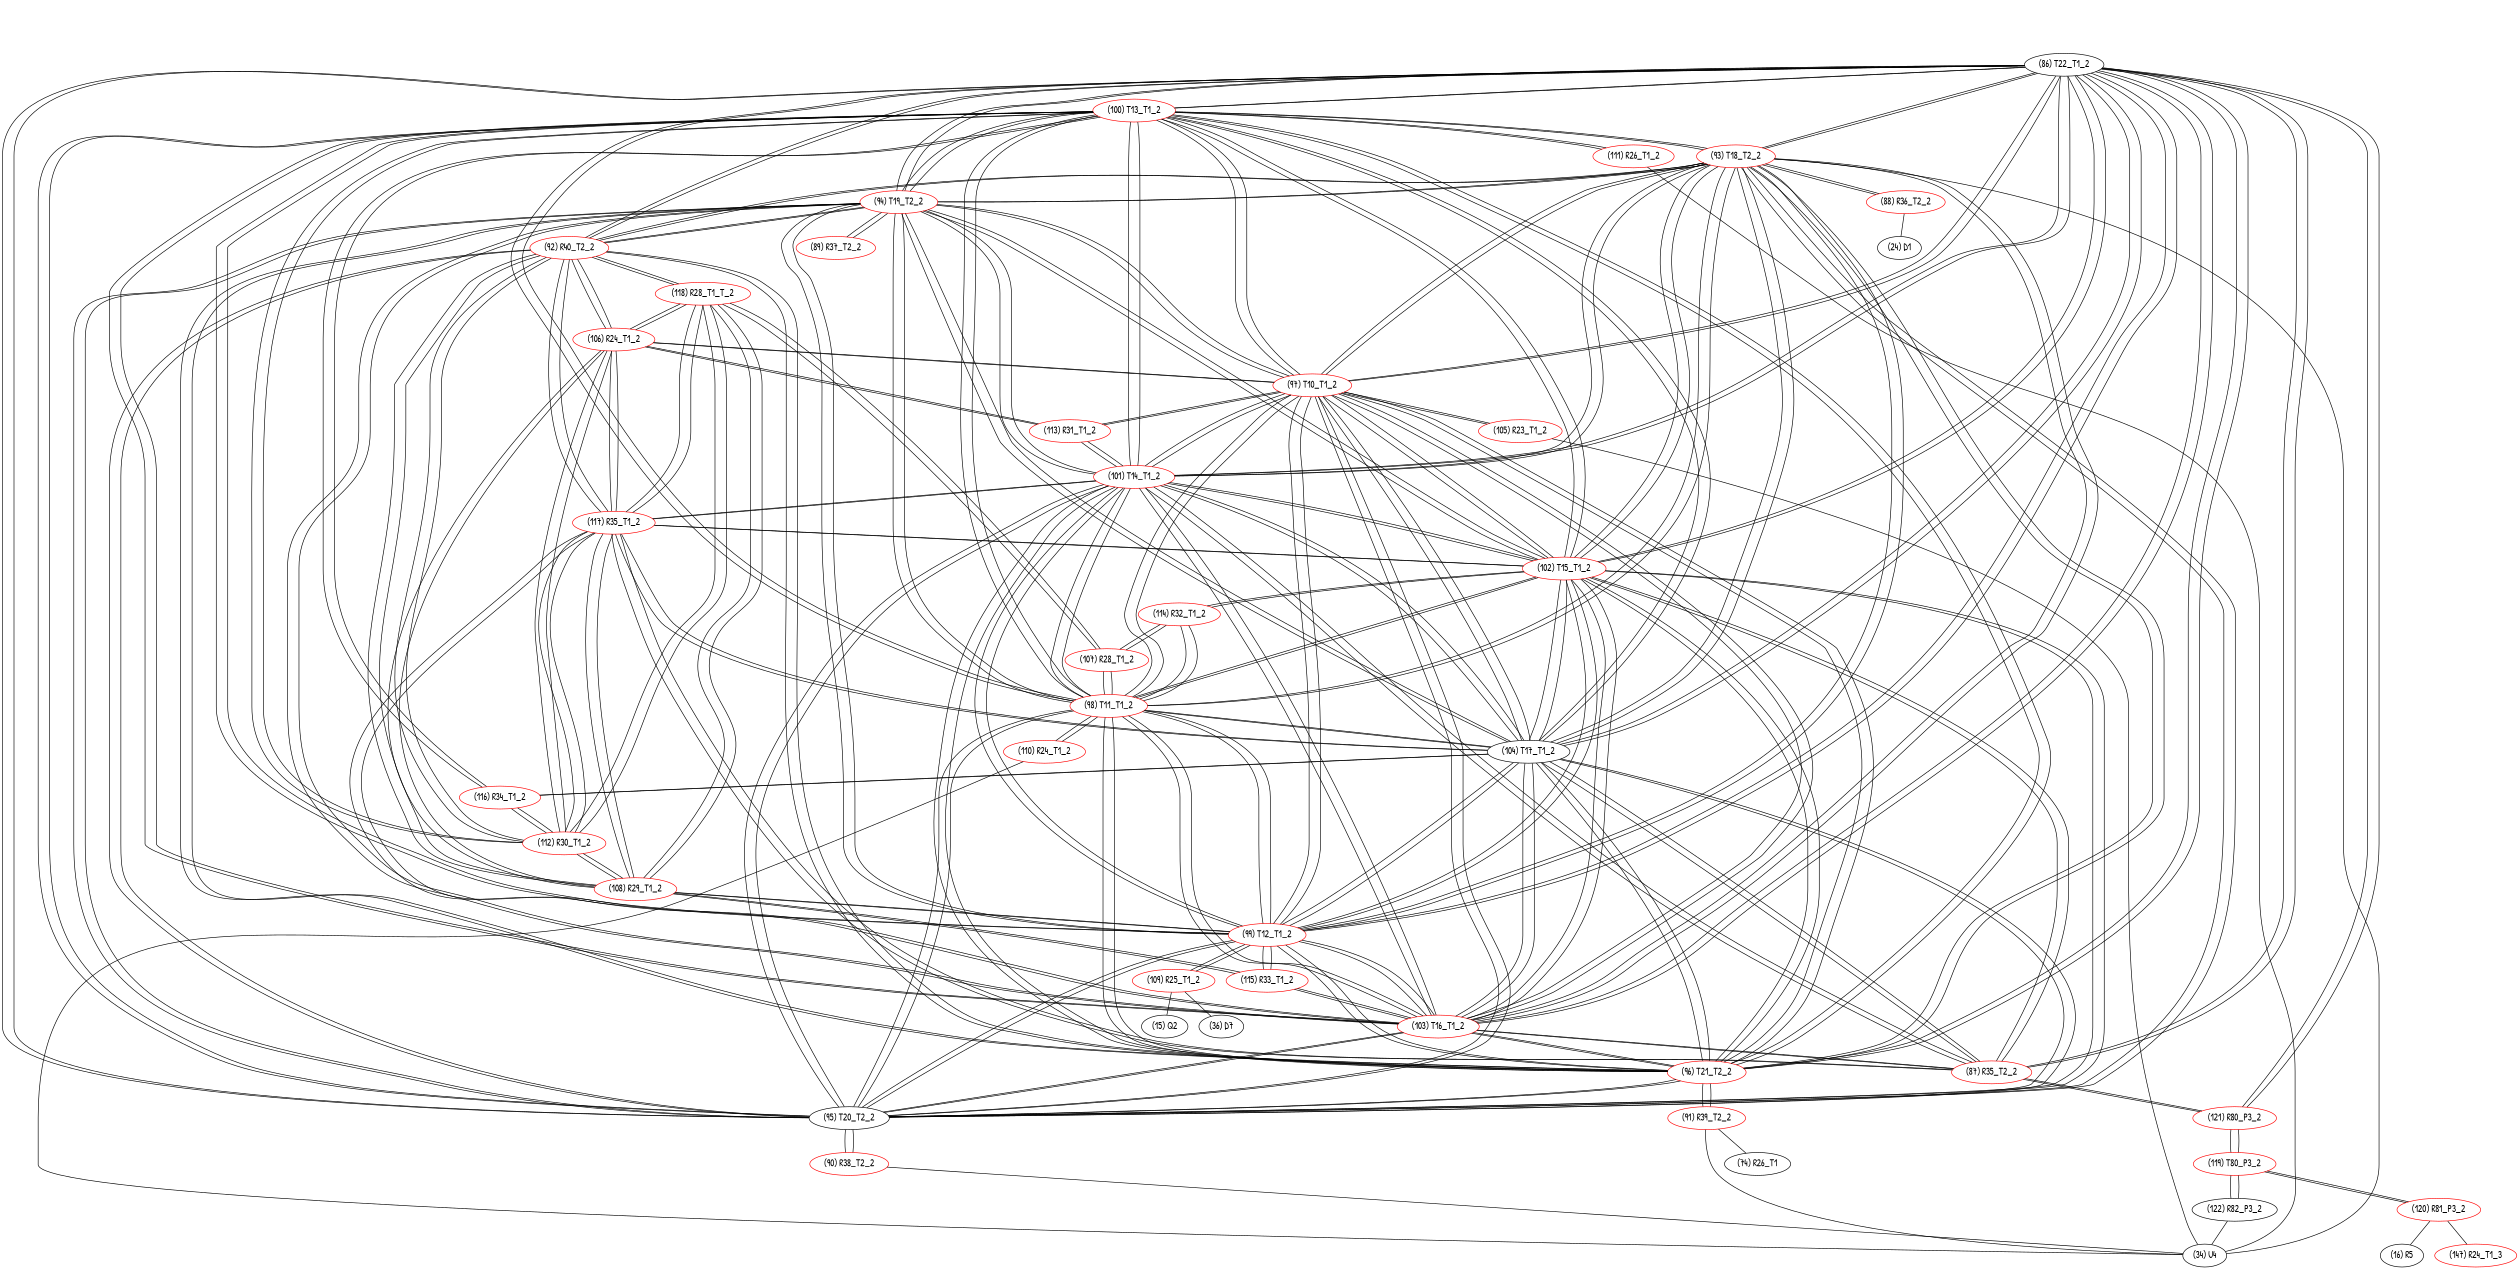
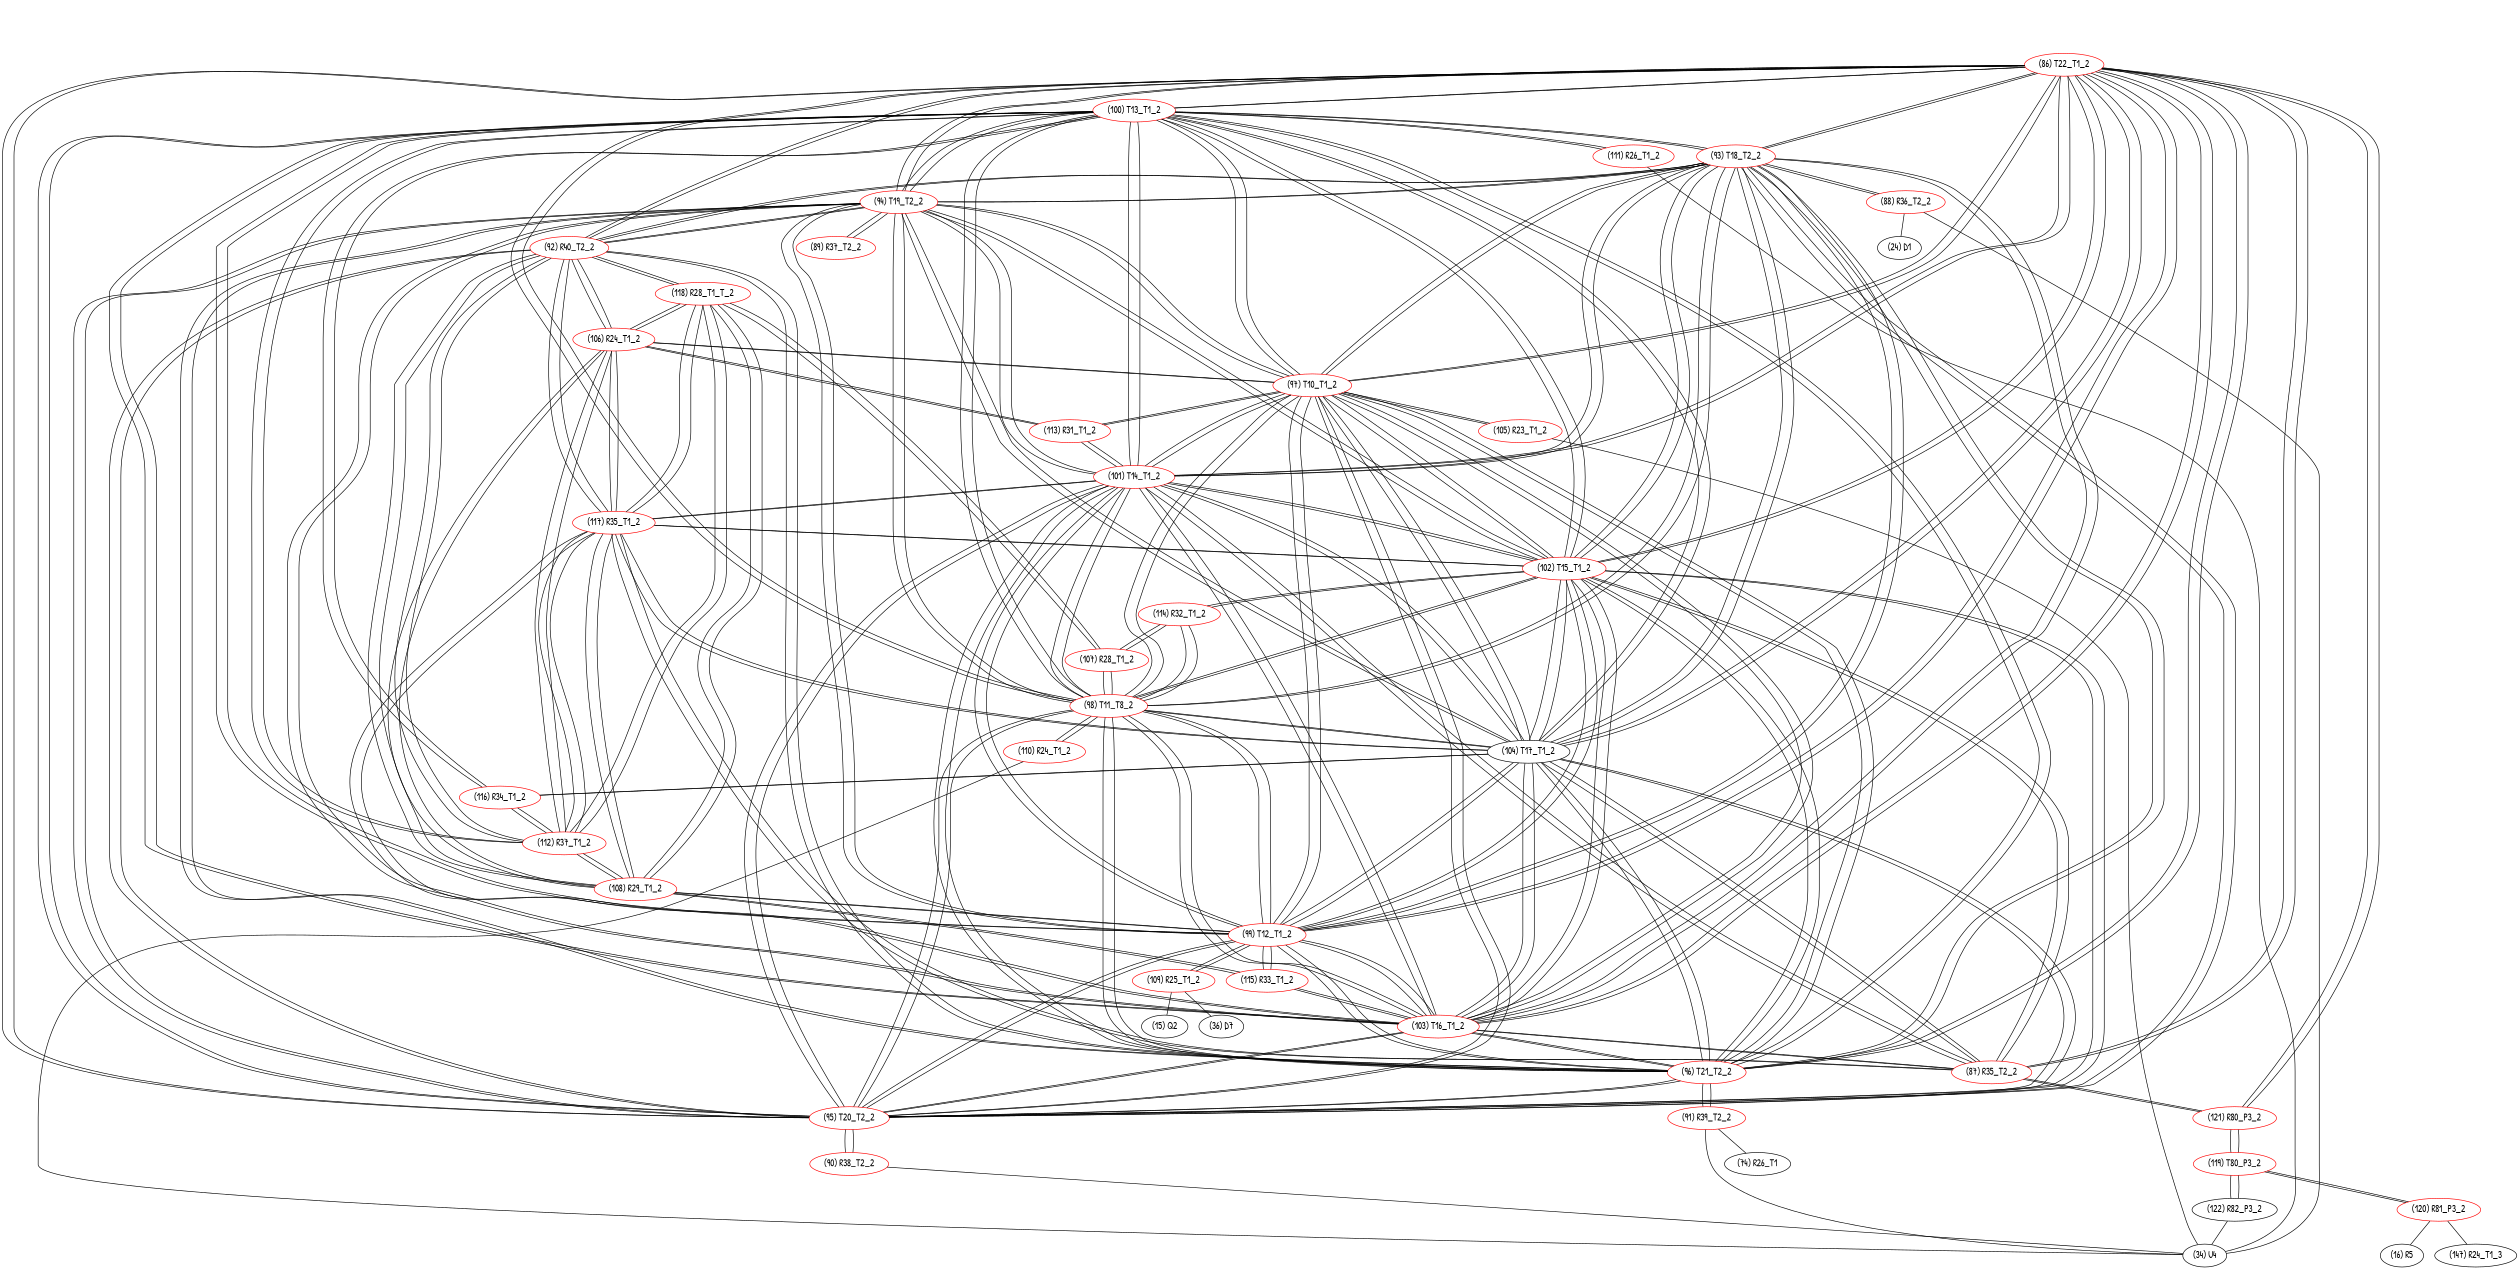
(2064, 65) -> (2064, 65)
(2343, 565) -> (2319, 654)
(1109, 706) -> (1109, 706)
(564, 843) -> (564, 843)
(849, 1118) -> (849, 1118)
(2476, 1256) -> (2476, 1256)
